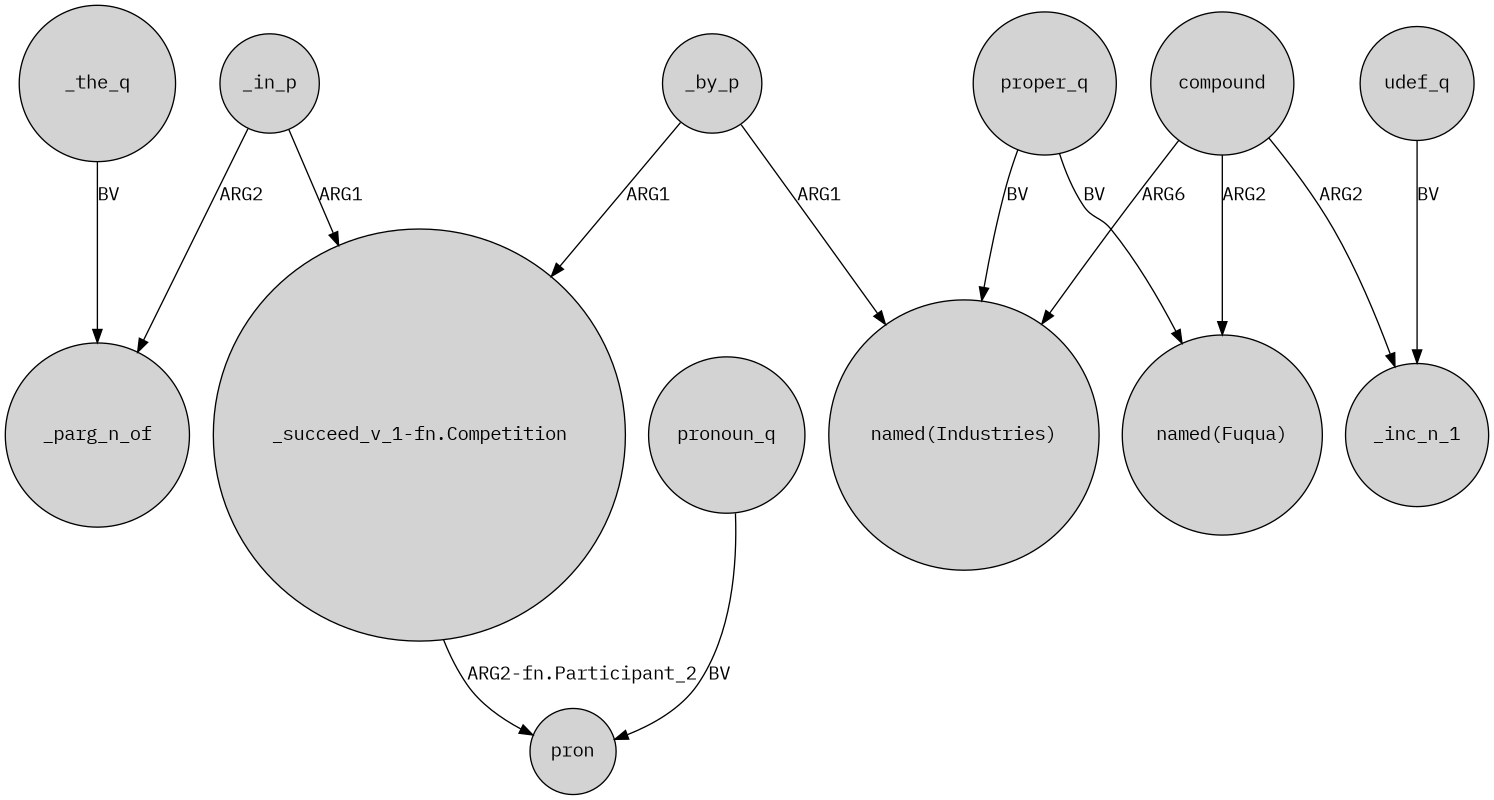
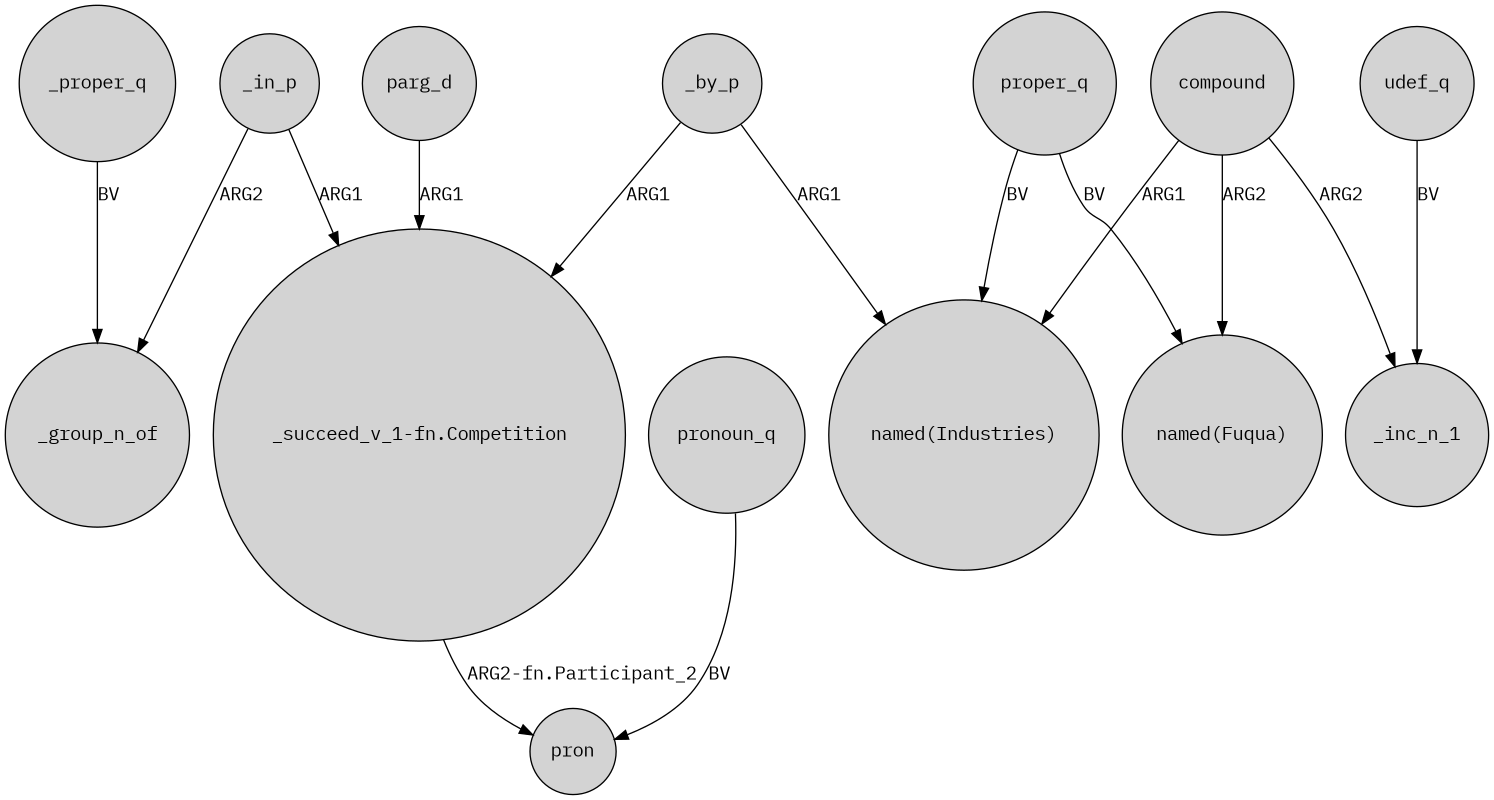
(97, 83) -> (97, 83)
none -> (419, 83)
(1164, 195) -> (1164, 195)
(97, 435) -> (97, 435)
